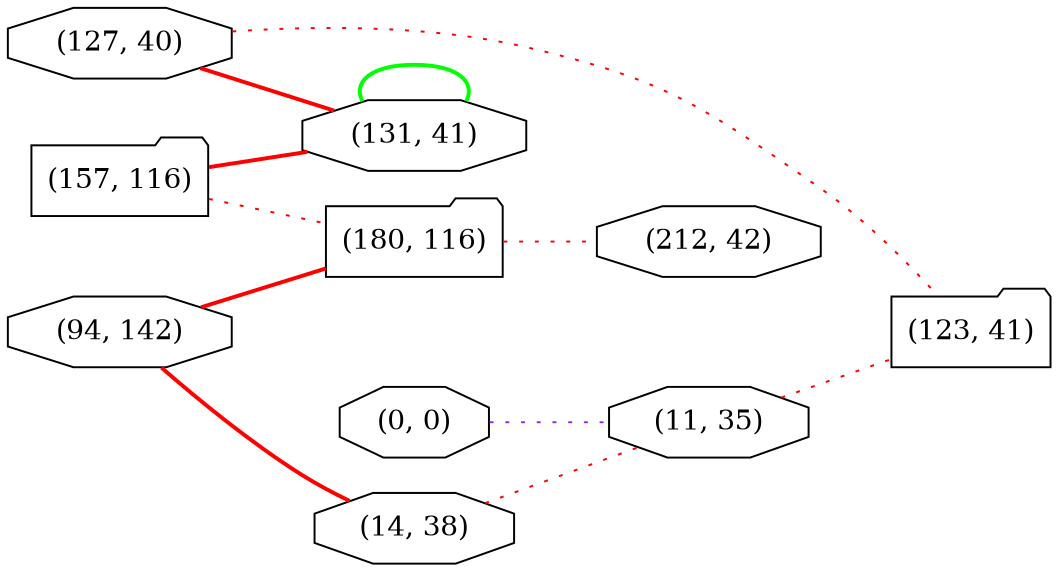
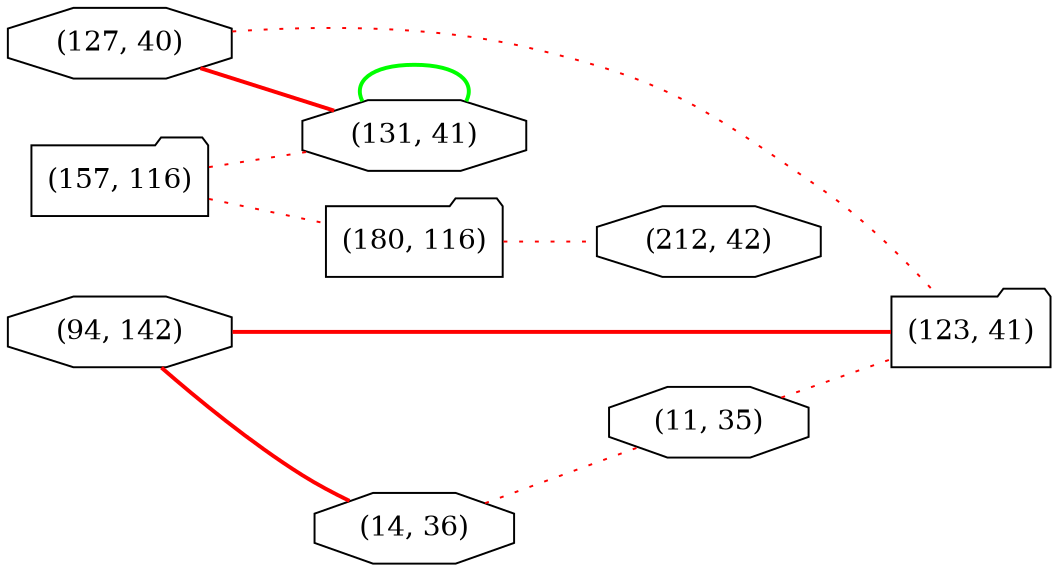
(258, 159) -> (258, 159)
(264, 288) -> (562, 332)
(414, 422) -> none
(414, 528) -> (414, 528)
